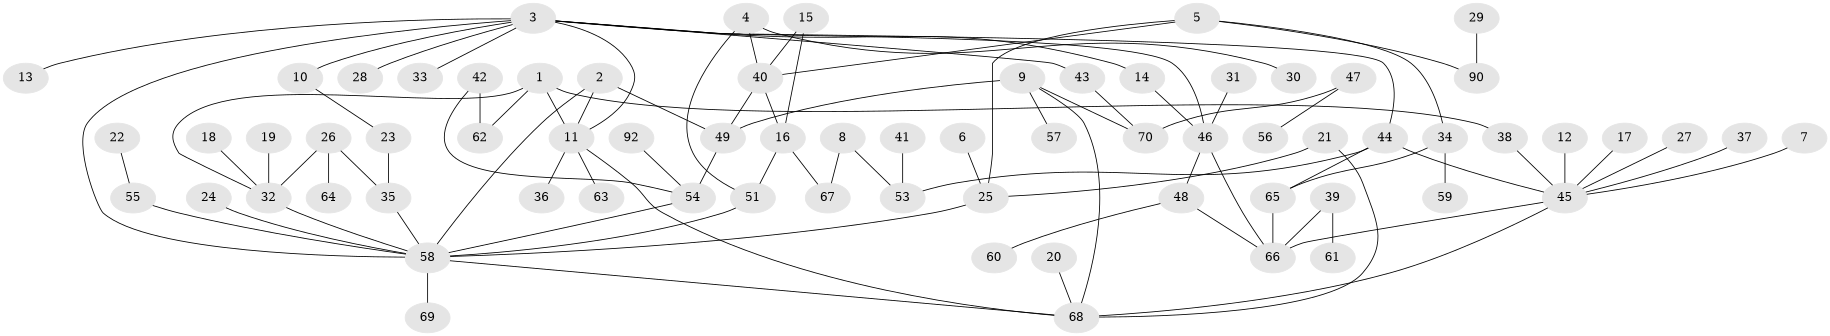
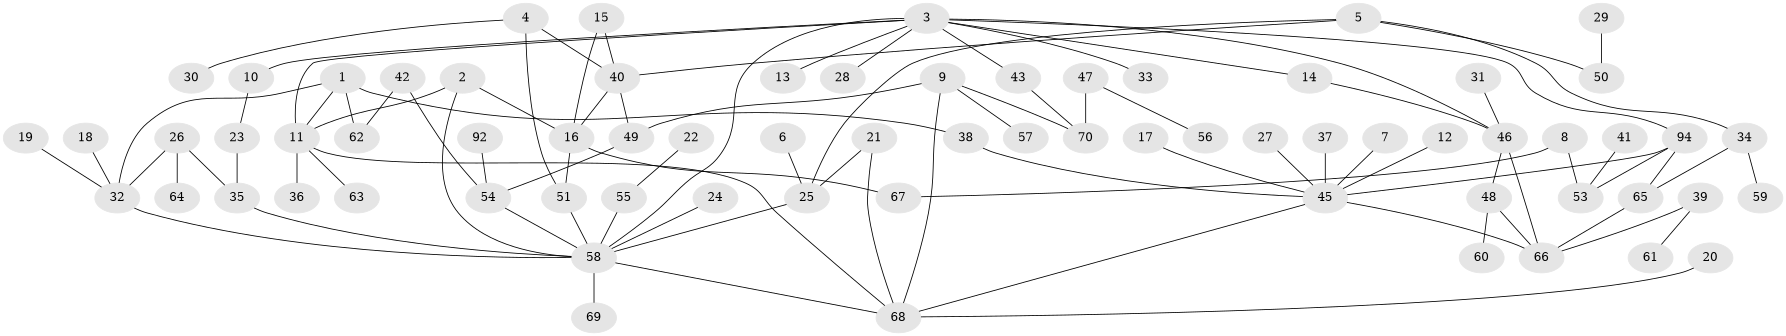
(1477, 78) -> (1601, 78)
(670, 112) -> (517, 108)
(1385, 138) -> (1685, 138)
